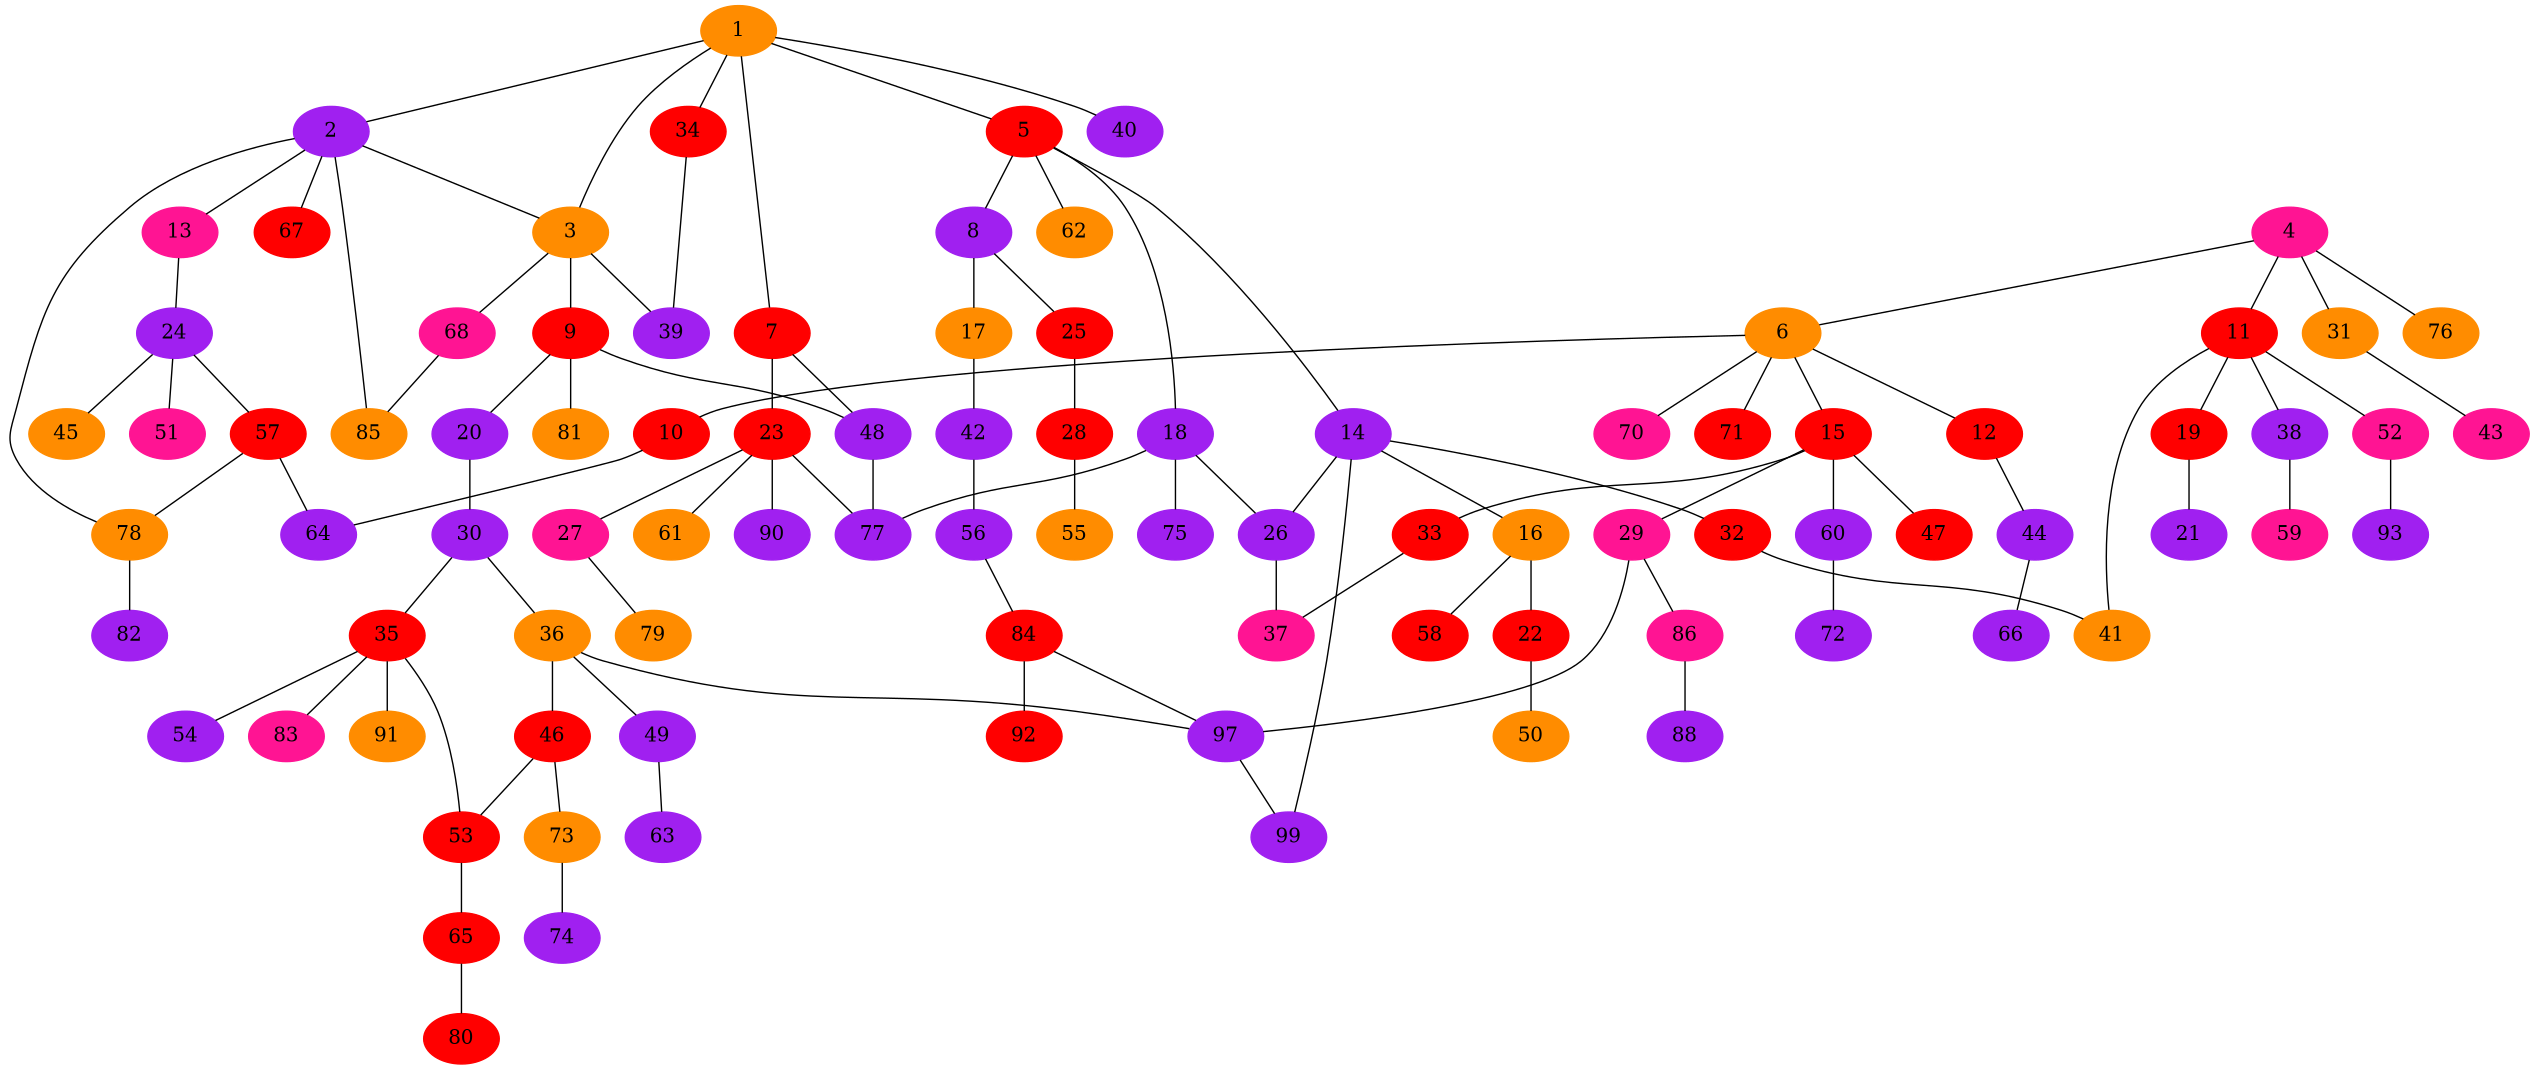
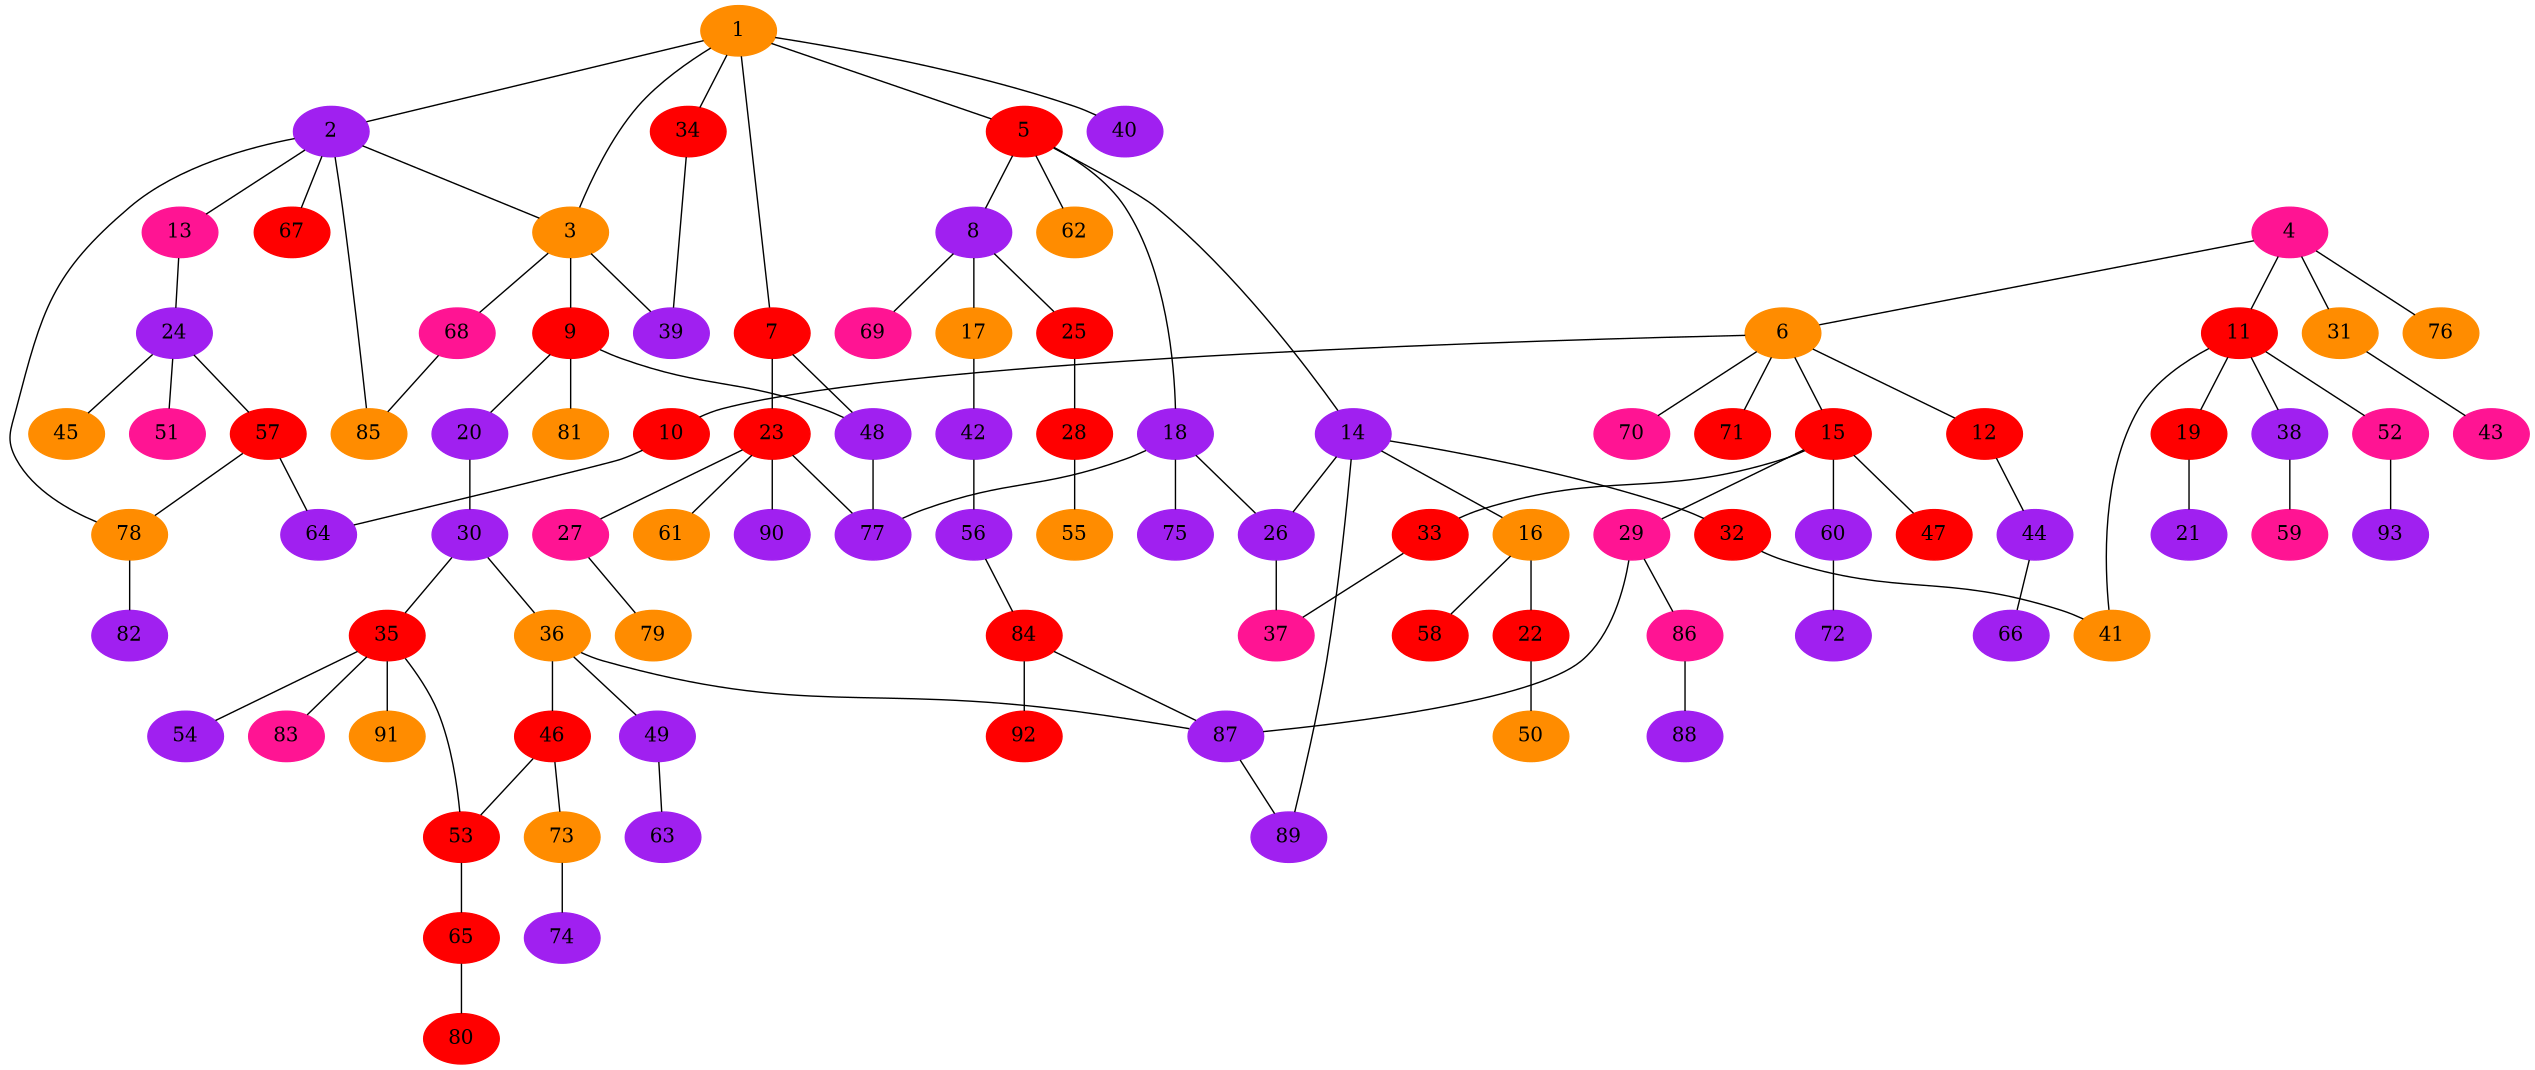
none -> (873, 333)
(1226, 736) -> (1226, 736)
(1289, 837) -> (1289, 837)
